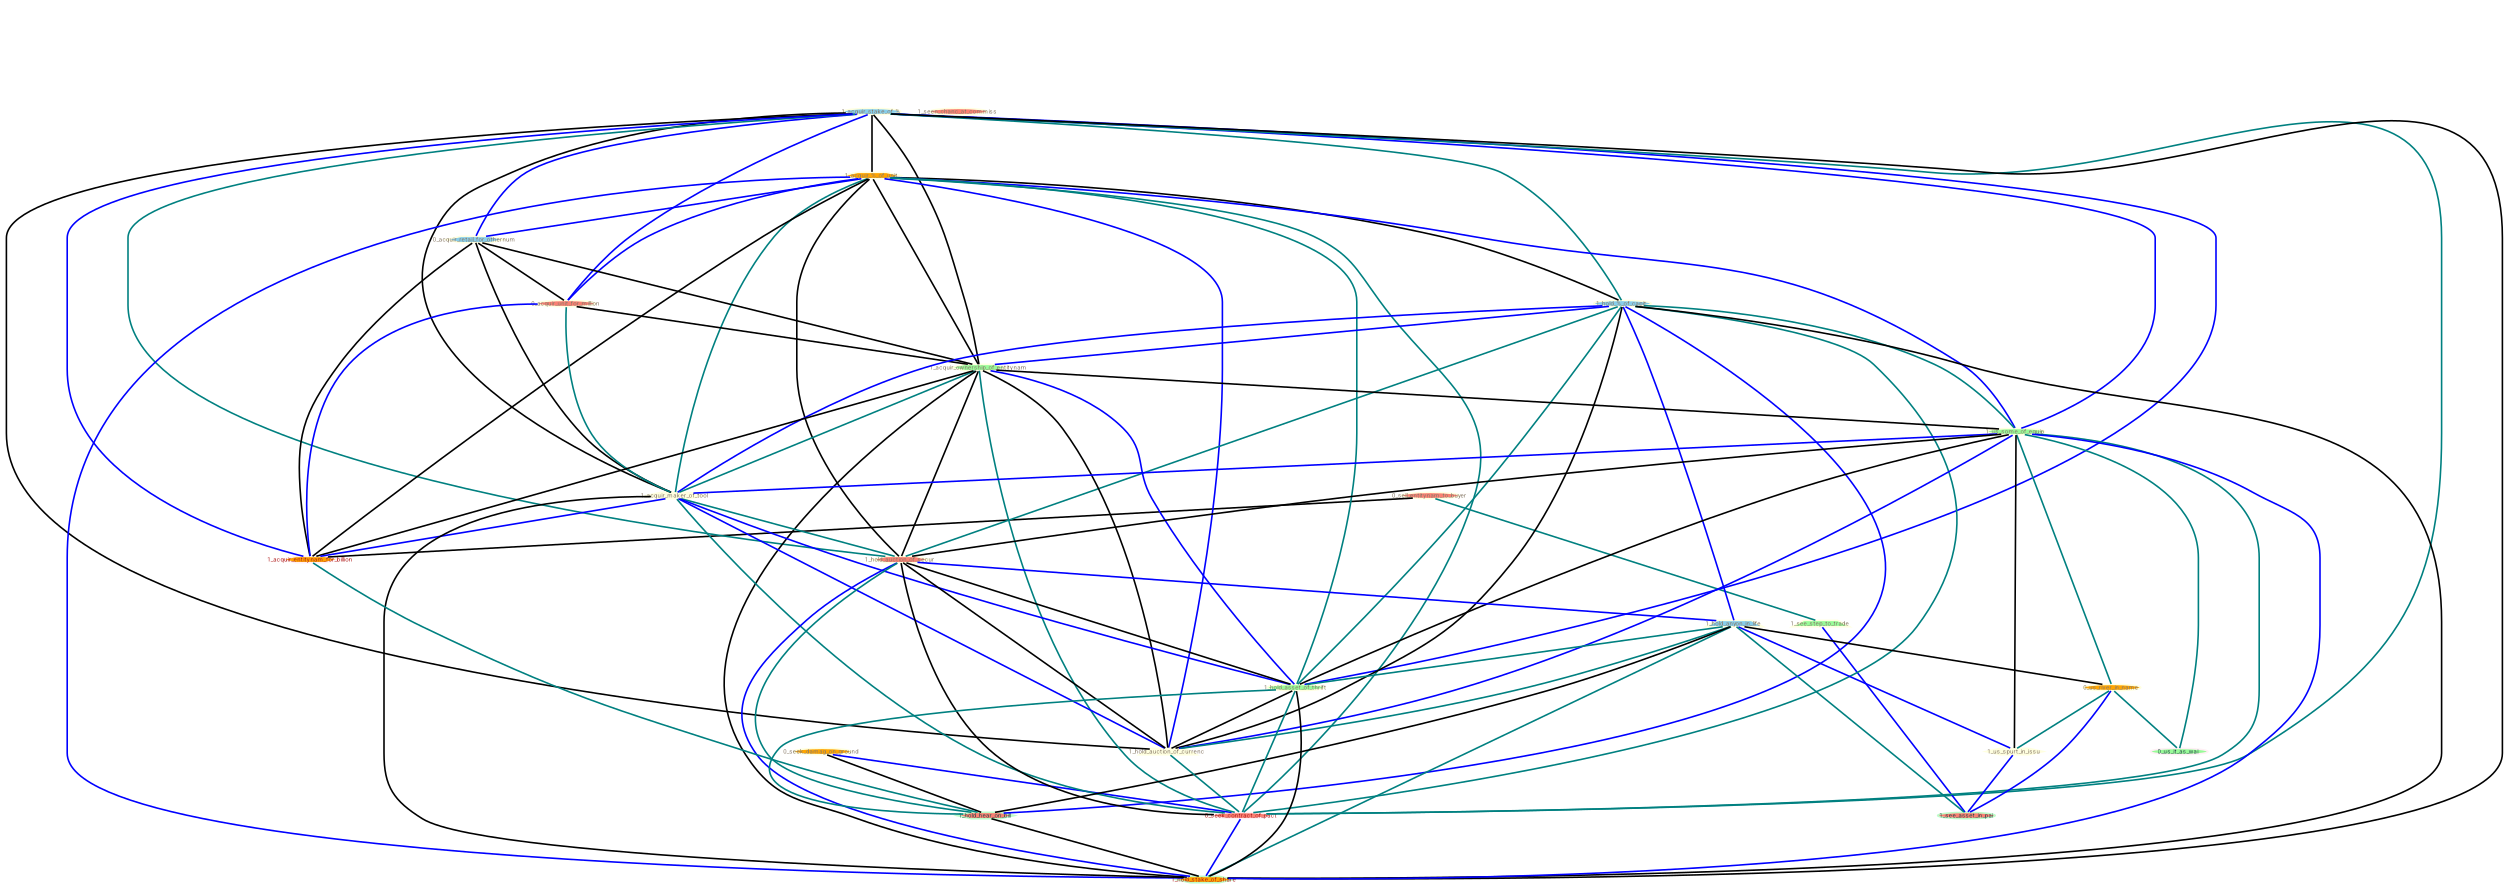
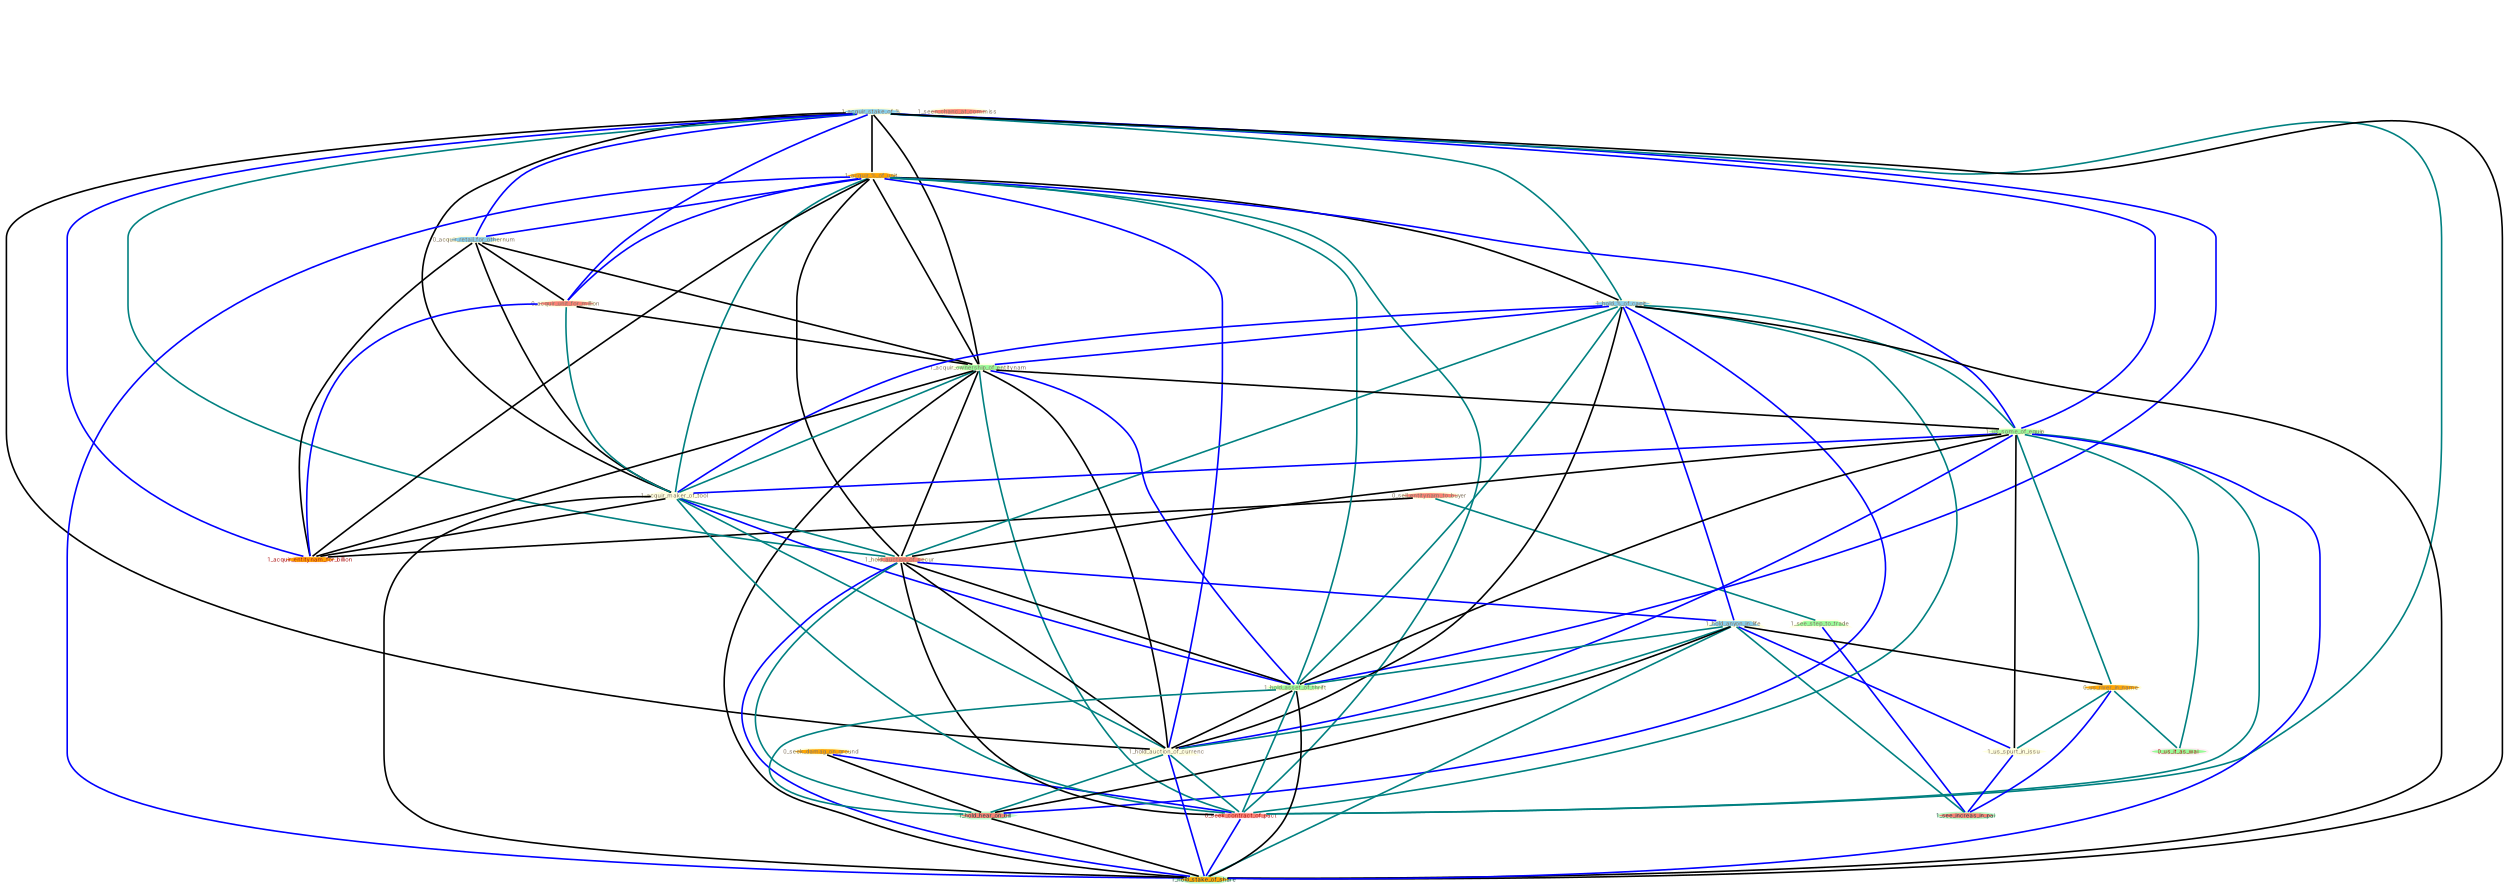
(493, 528) -> (493, 528)
(934, 630) -> (934, 630)
(635, 715) -> (1085, 781)
(2179, 752) -> (2179, 752)
(1966, 816) -> (1966, 816)
none -> (1189, 825)
(1205, 880) -> (1205, 880)
